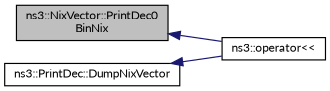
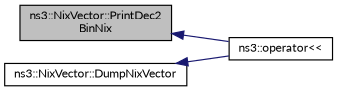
(92, 23) -> (96, 23)
(92, 75) -> (96, 75)
